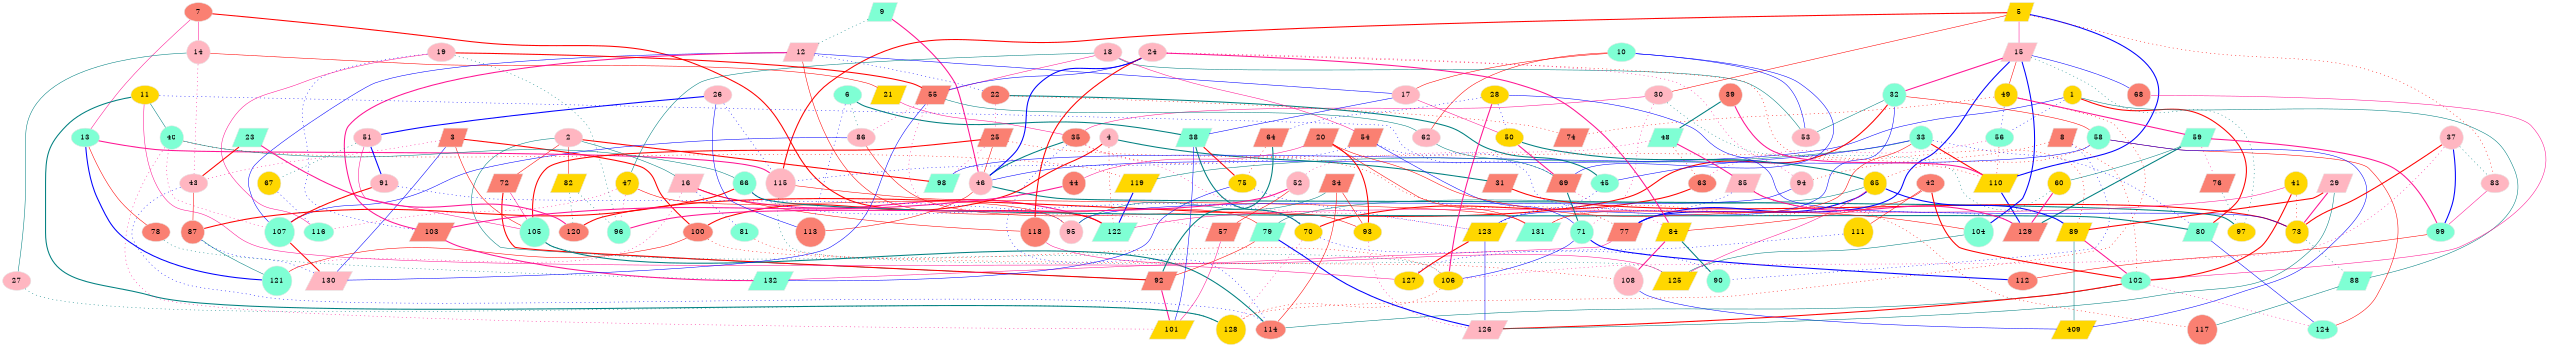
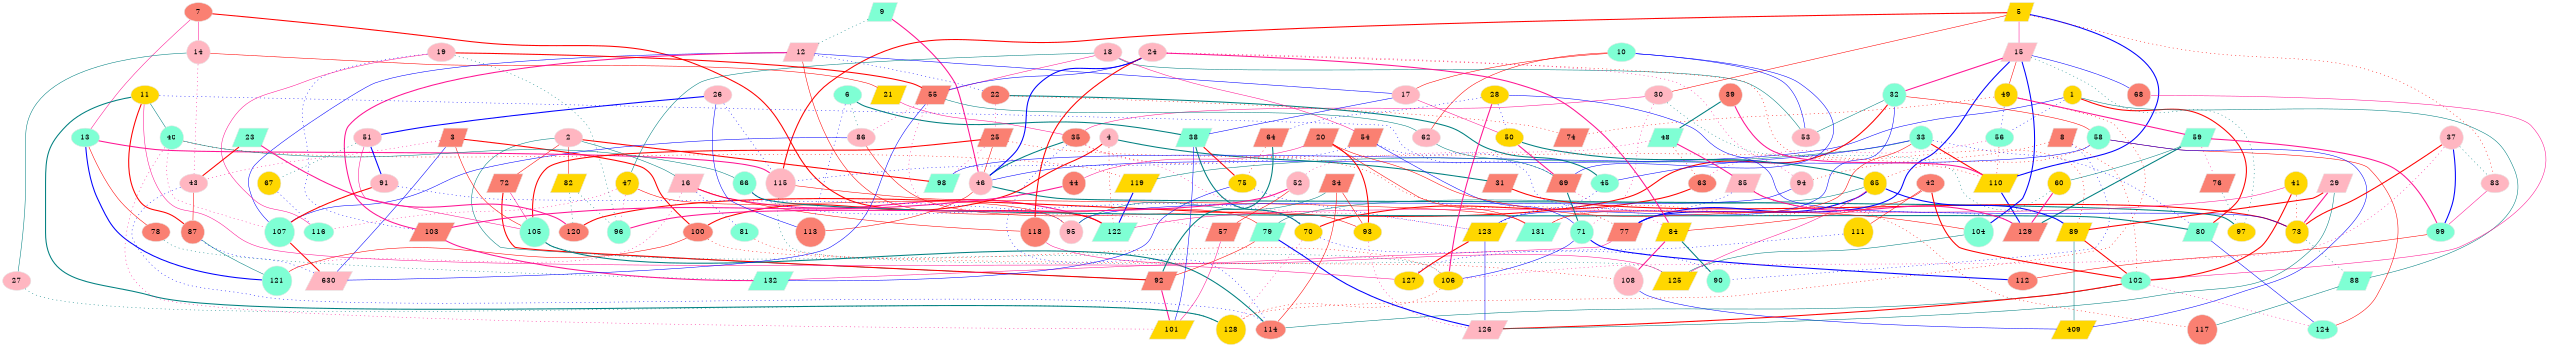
(403, 210) -> (130, 178)
(2106, 257) -> (2106, 257)
(329, 281) -> (329, 281)
